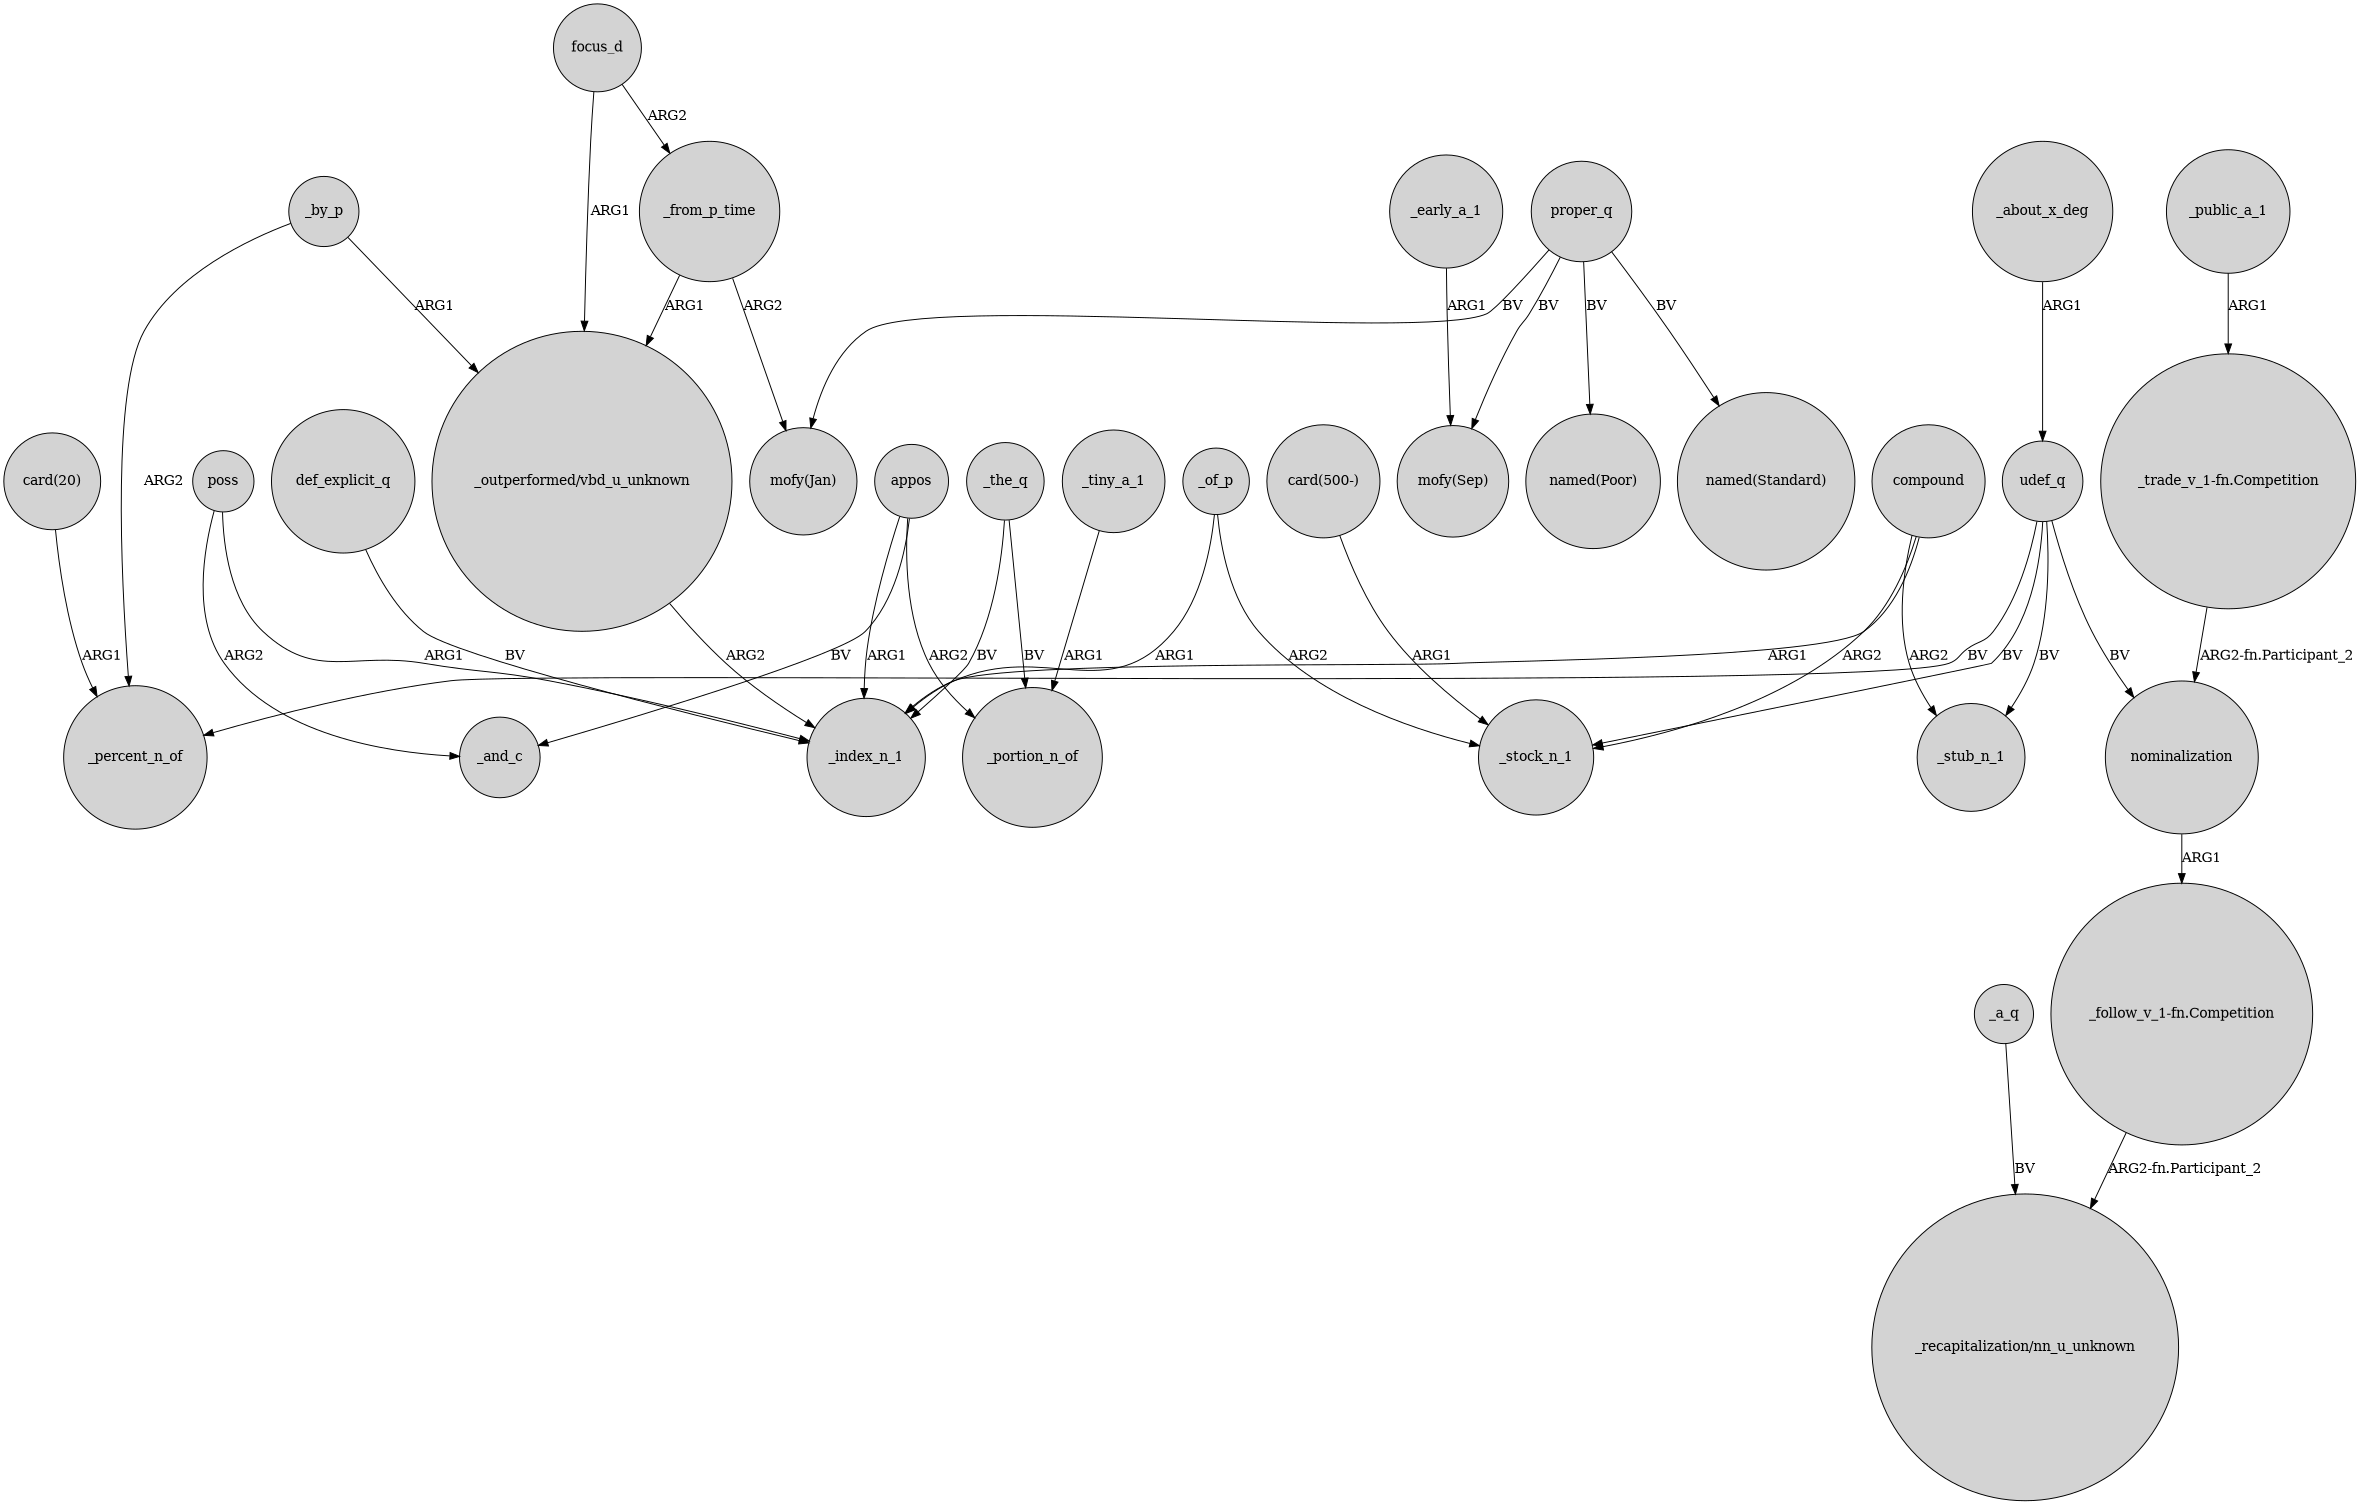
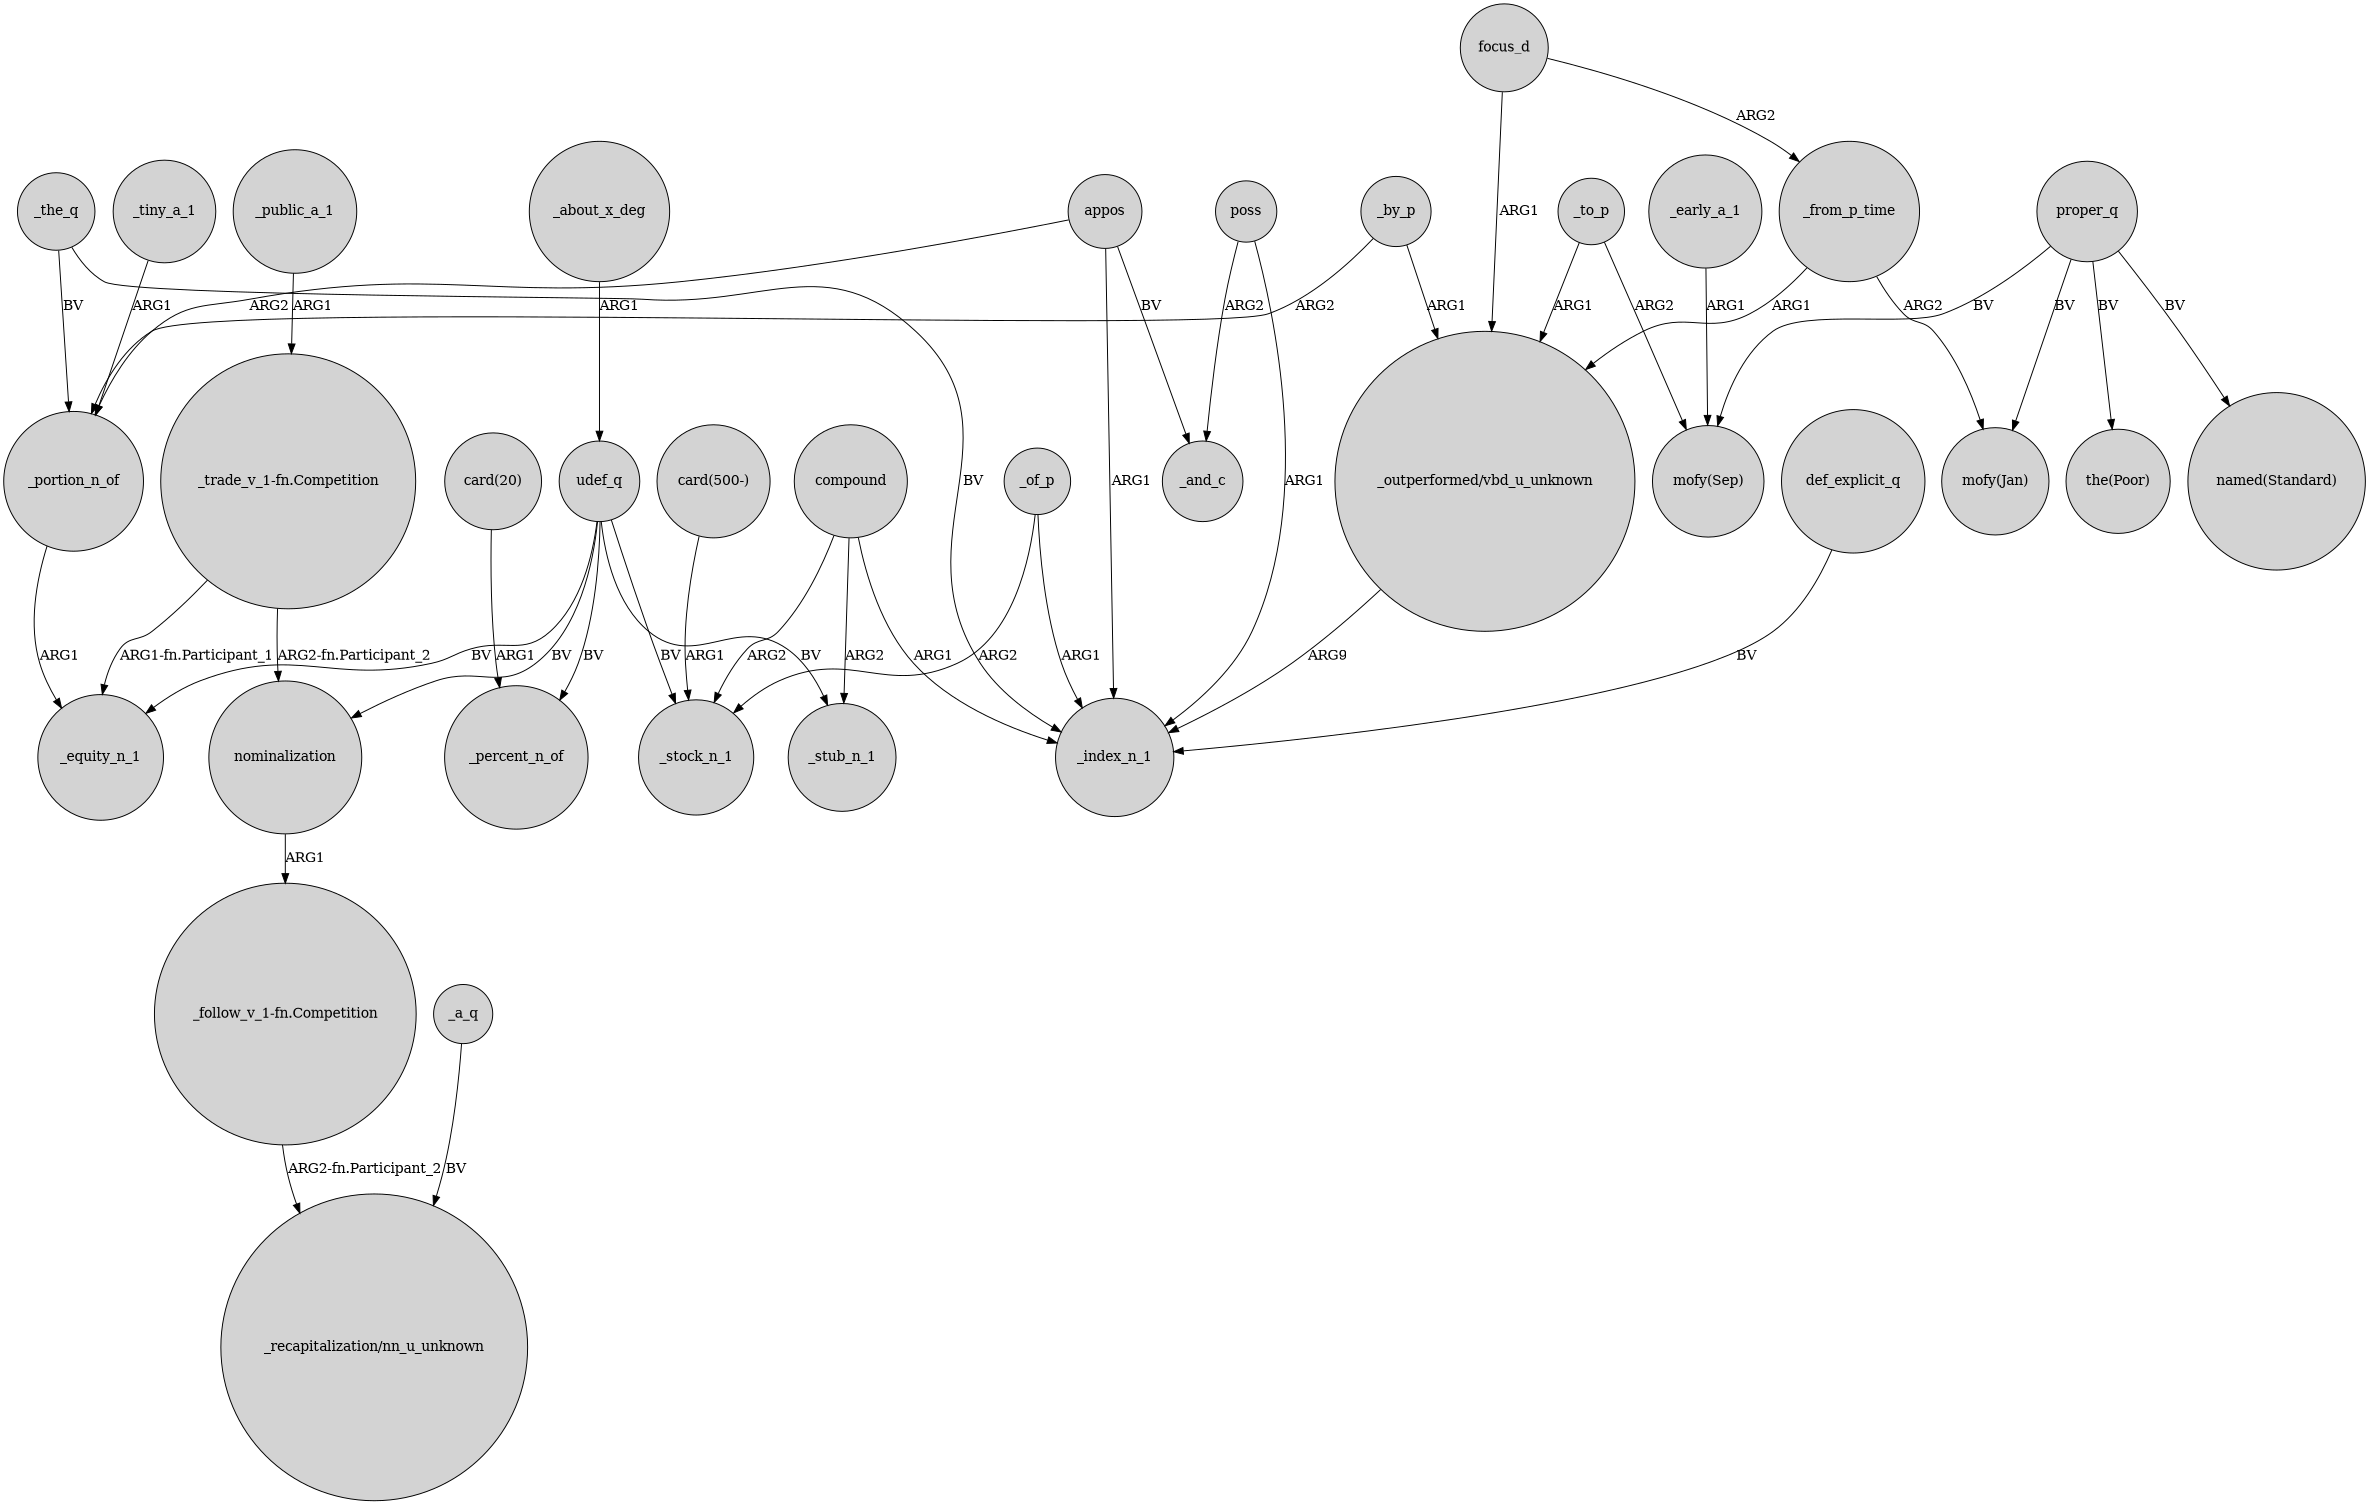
none -> (1591, 212)
(126, 410) -> (728, 318)
(1593, 481) -> (2118, 481)
(746, 656) -> (1328, 656)
none -> (101, 757)
